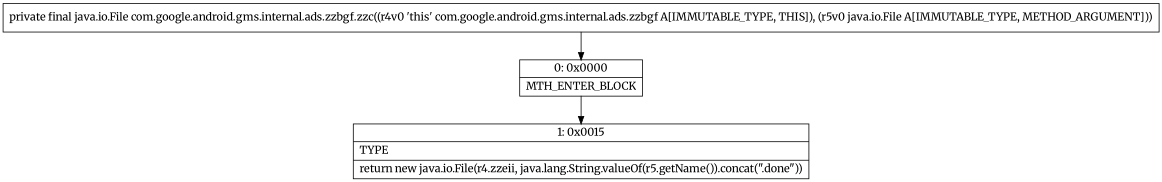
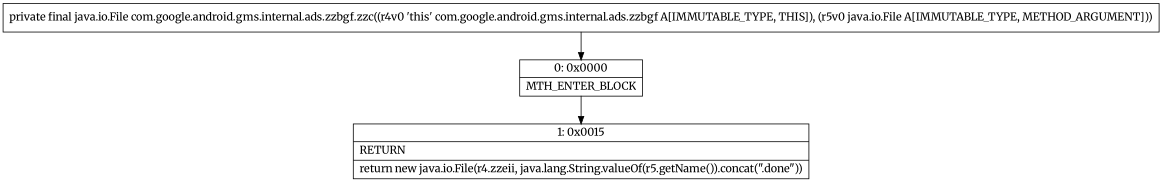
(374, 151) -> (383, 151)
